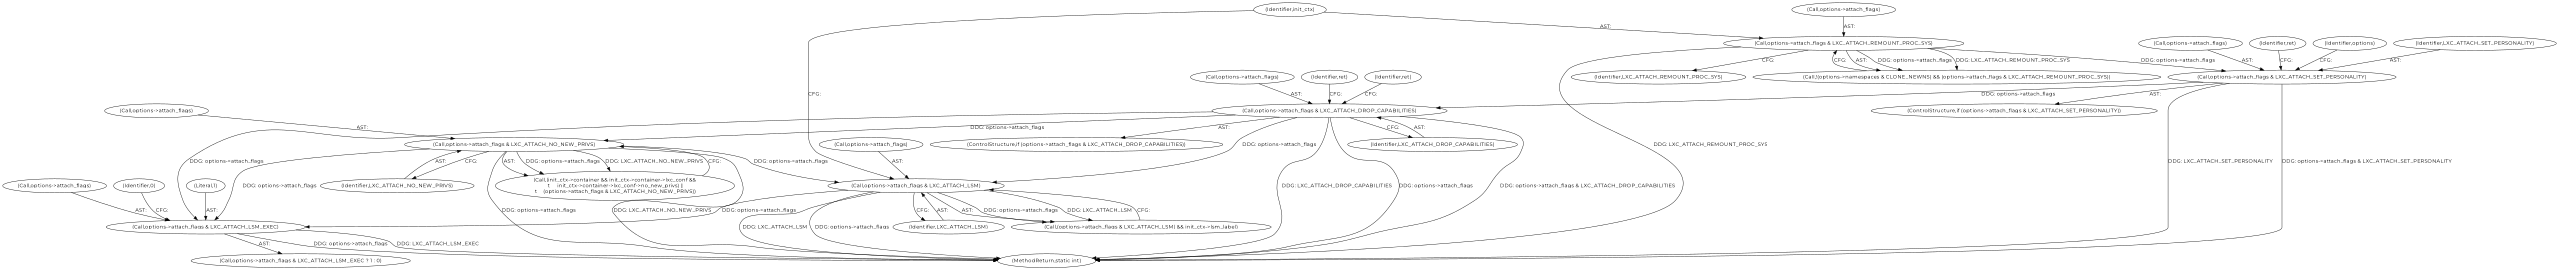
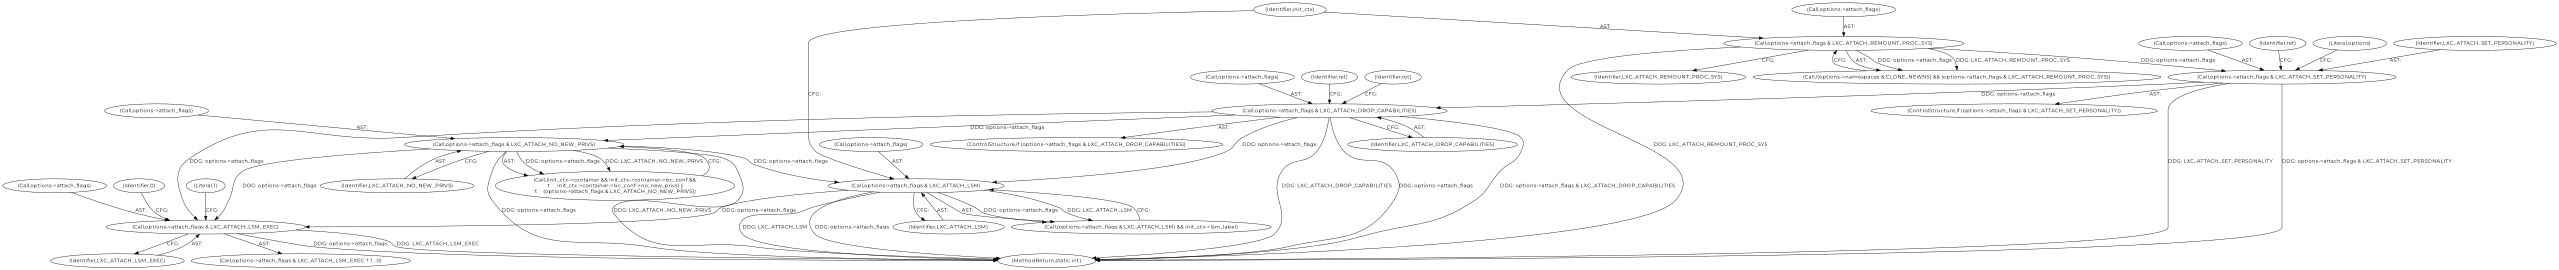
(2350, 43) -> (2350, 43)
(213, 210) -> (213, 210)
none -> (117, 261)
